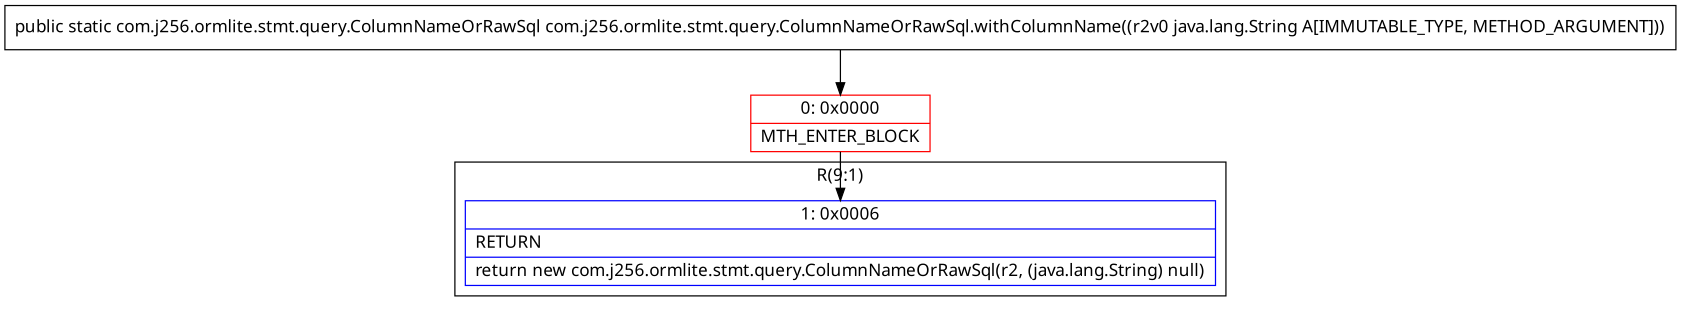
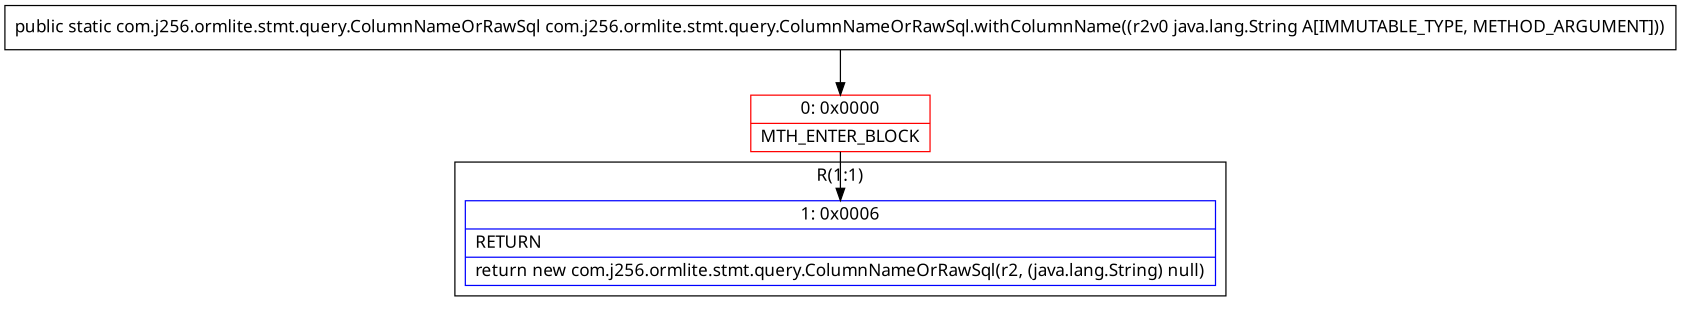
(840, 176) -> (840, 176)
